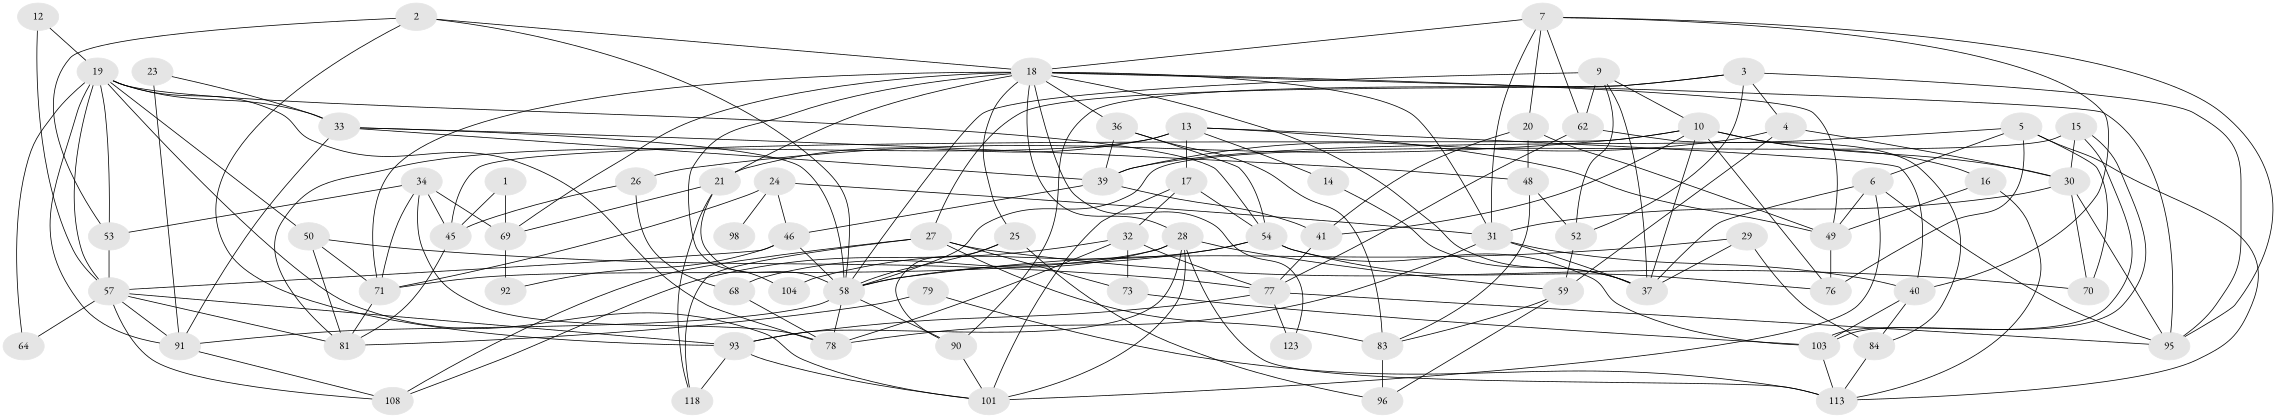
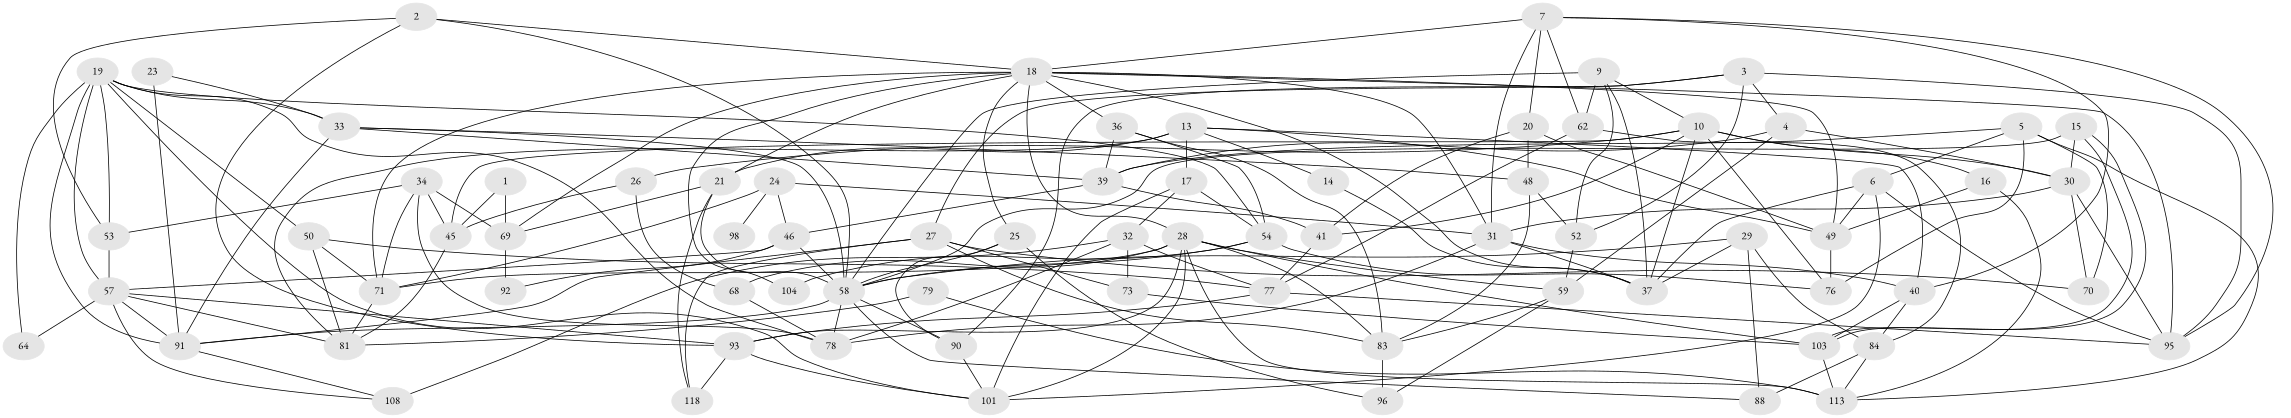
(38, 17) -> none
(1549, 262) -> (1499, 299)
(648, 279) -> (557, 295)
none -> (1302, 280)
(1291, 346) -> none
none -> (1760, 401)
